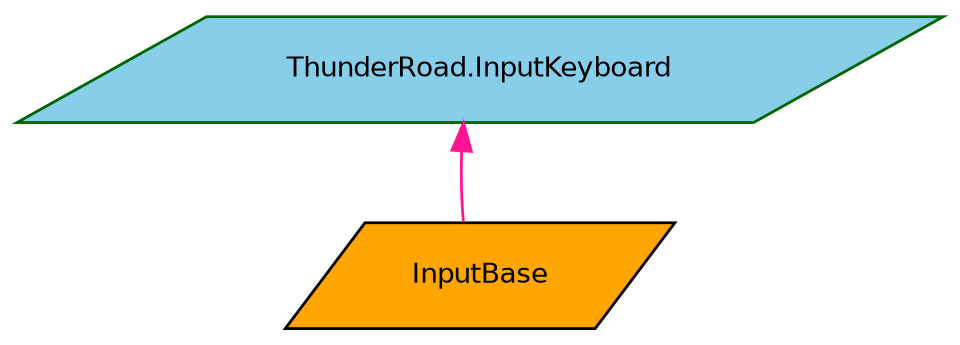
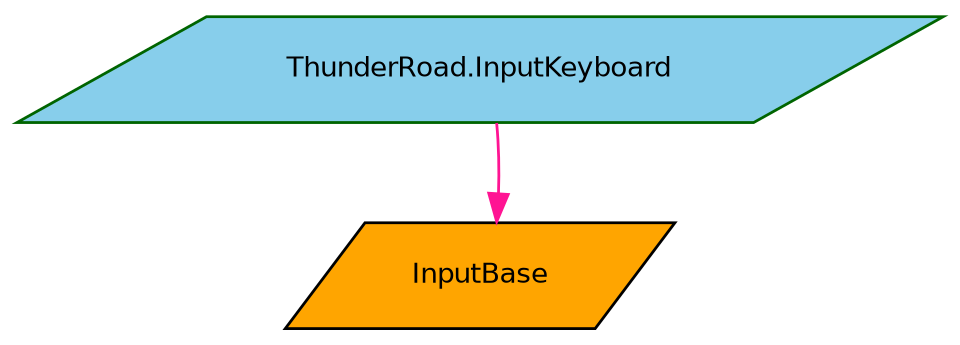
(461, 187) -> (499, 158)
